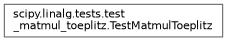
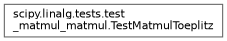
(113, 21) -> (113, 21)
